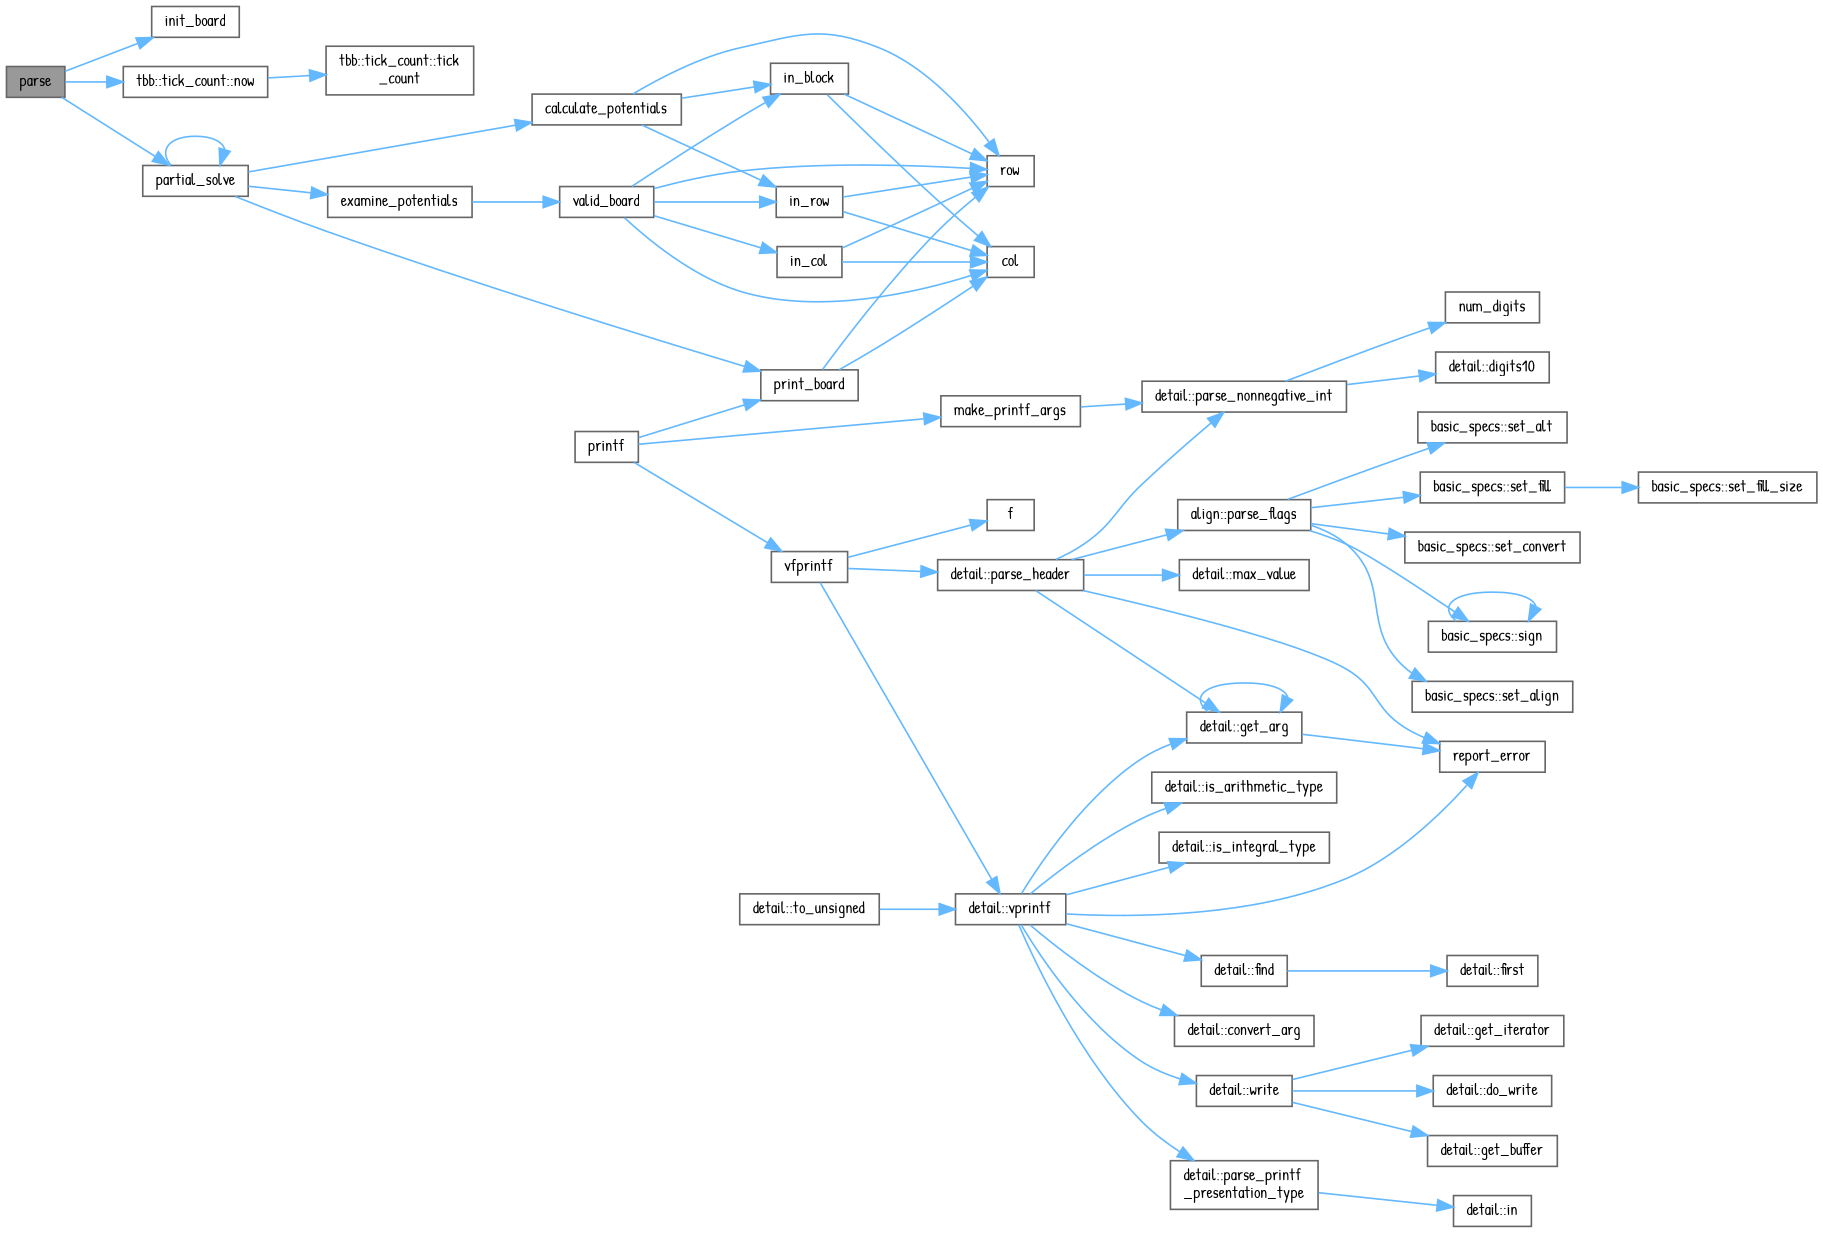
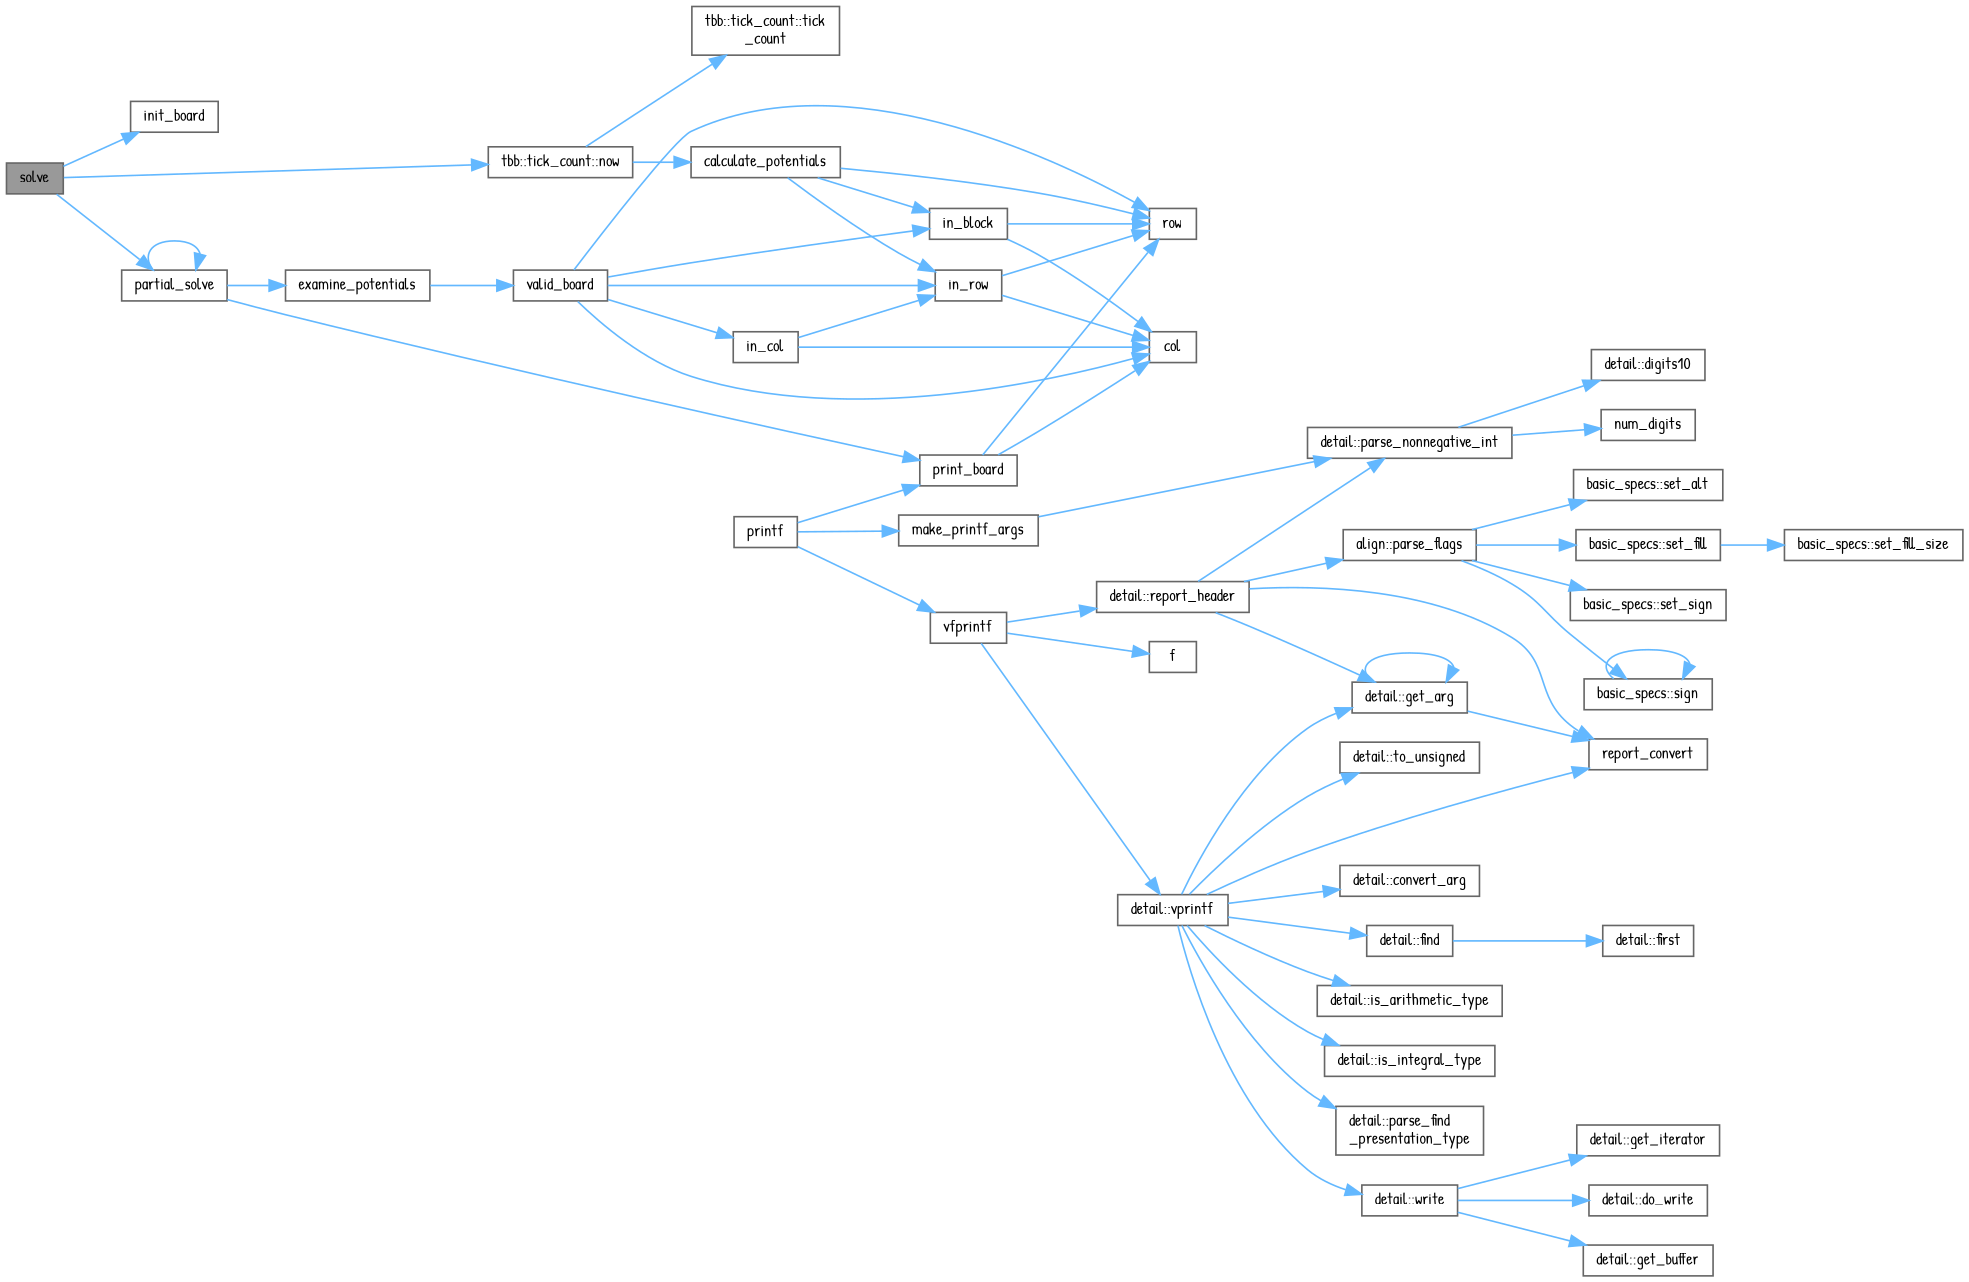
(36, 82) -> (35, 178)
(382, 149) -> (647, 162)
(907, 218) -> (859, 319)
(1492, 548) -> (1648, 605)
(1011, 575) -> (1173, 597)
(1244, 575) -> none
(1492, 697) -> none
(1492, 757) -> (1648, 754)
(909, 909) -> (1261, 829)
(1244, 1185) -> (1410, 1131)
(1492, 1211) -> none
